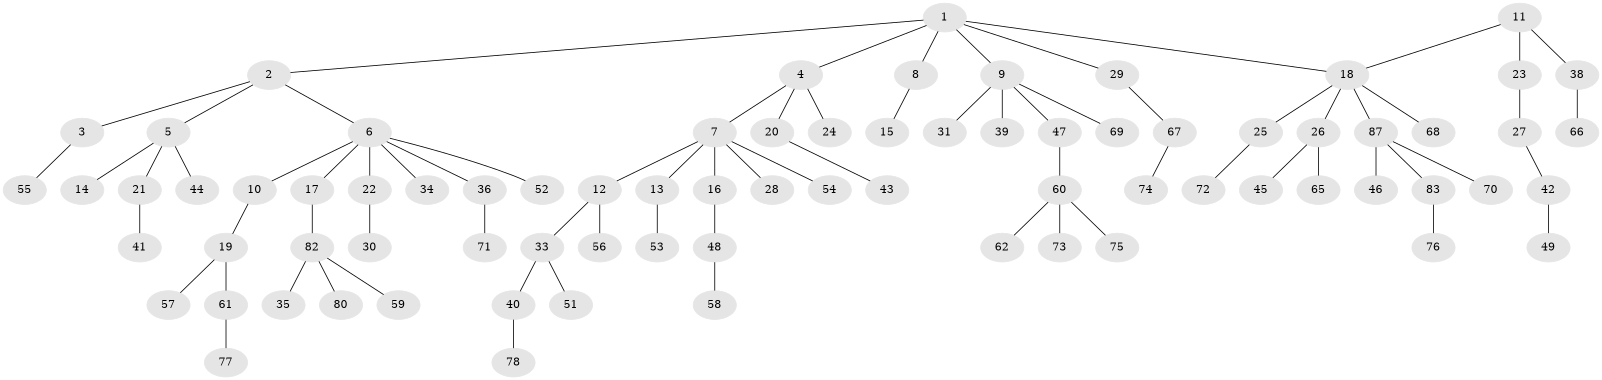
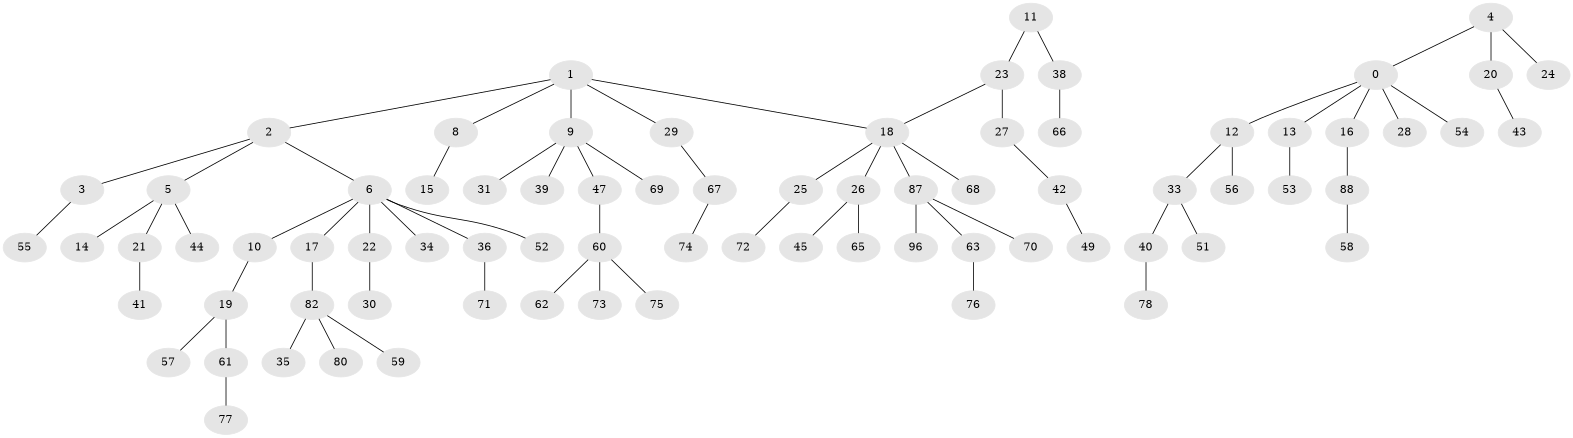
(873, 46) -> none
(1433, 46) -> (945, 104)
(715, 133) -> (1376, 75)
(1376, 190) -> (916, 248)
(1434, 190) -> (974, 248)
(715, 248) -> (1347, 190)
